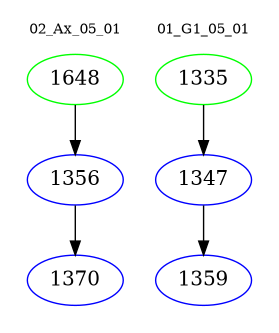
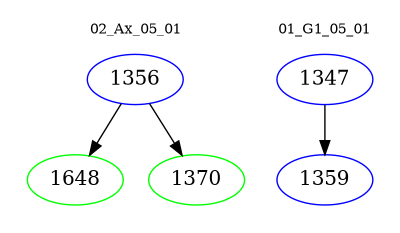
(204, 79) -> none
(75, 123) -> (109, 123)
(75, 280) -> (197, 180)
